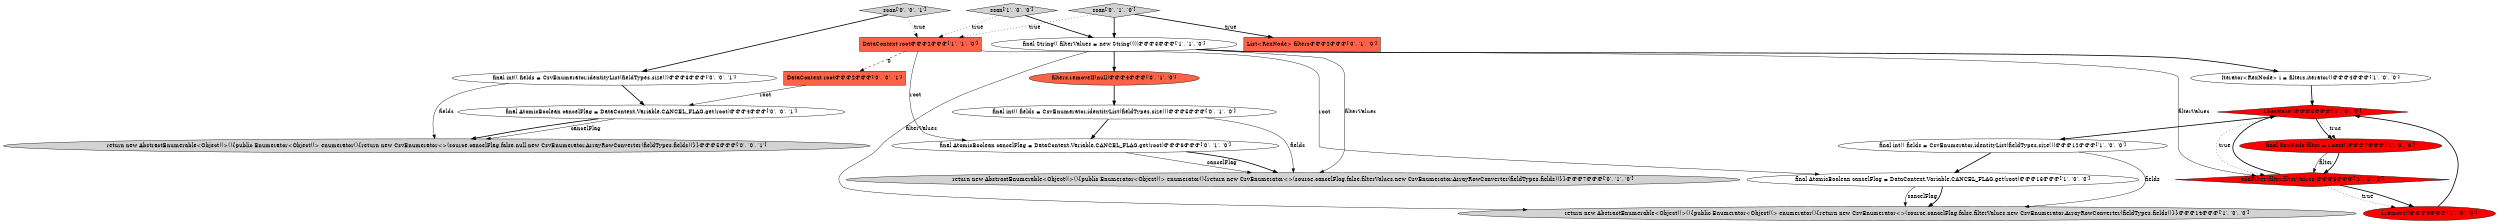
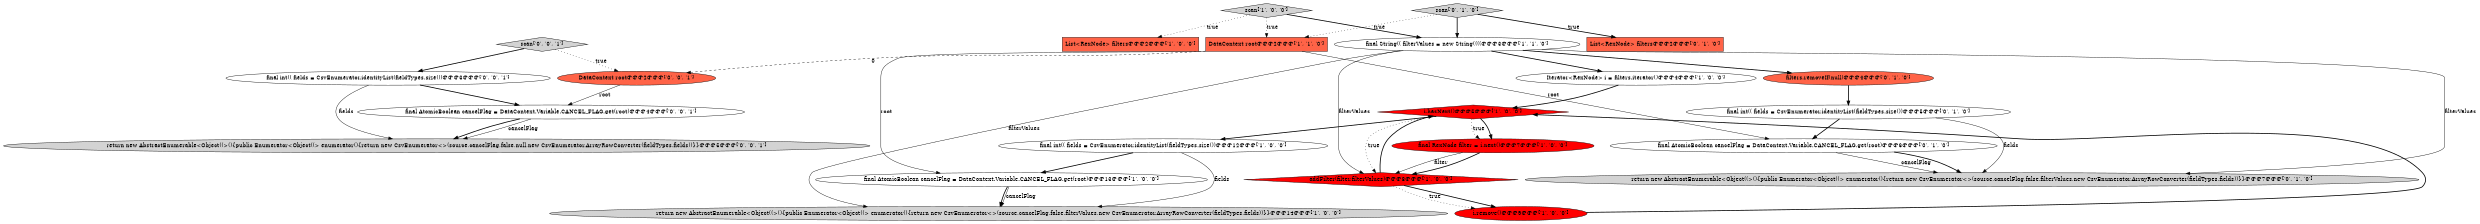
(912, 25) -> (585, 60)
none -> (1130, 44)
(845, 78) -> (637, 78)
